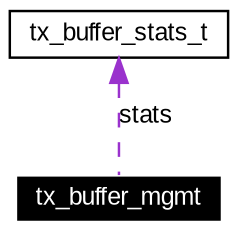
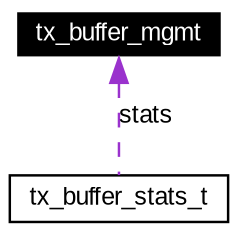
(119, 129) -> (119, 129)
